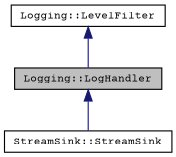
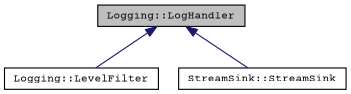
(88, 53) -> (122, 50)
